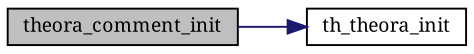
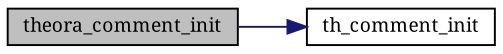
(386, 27) -> (401, 27)
